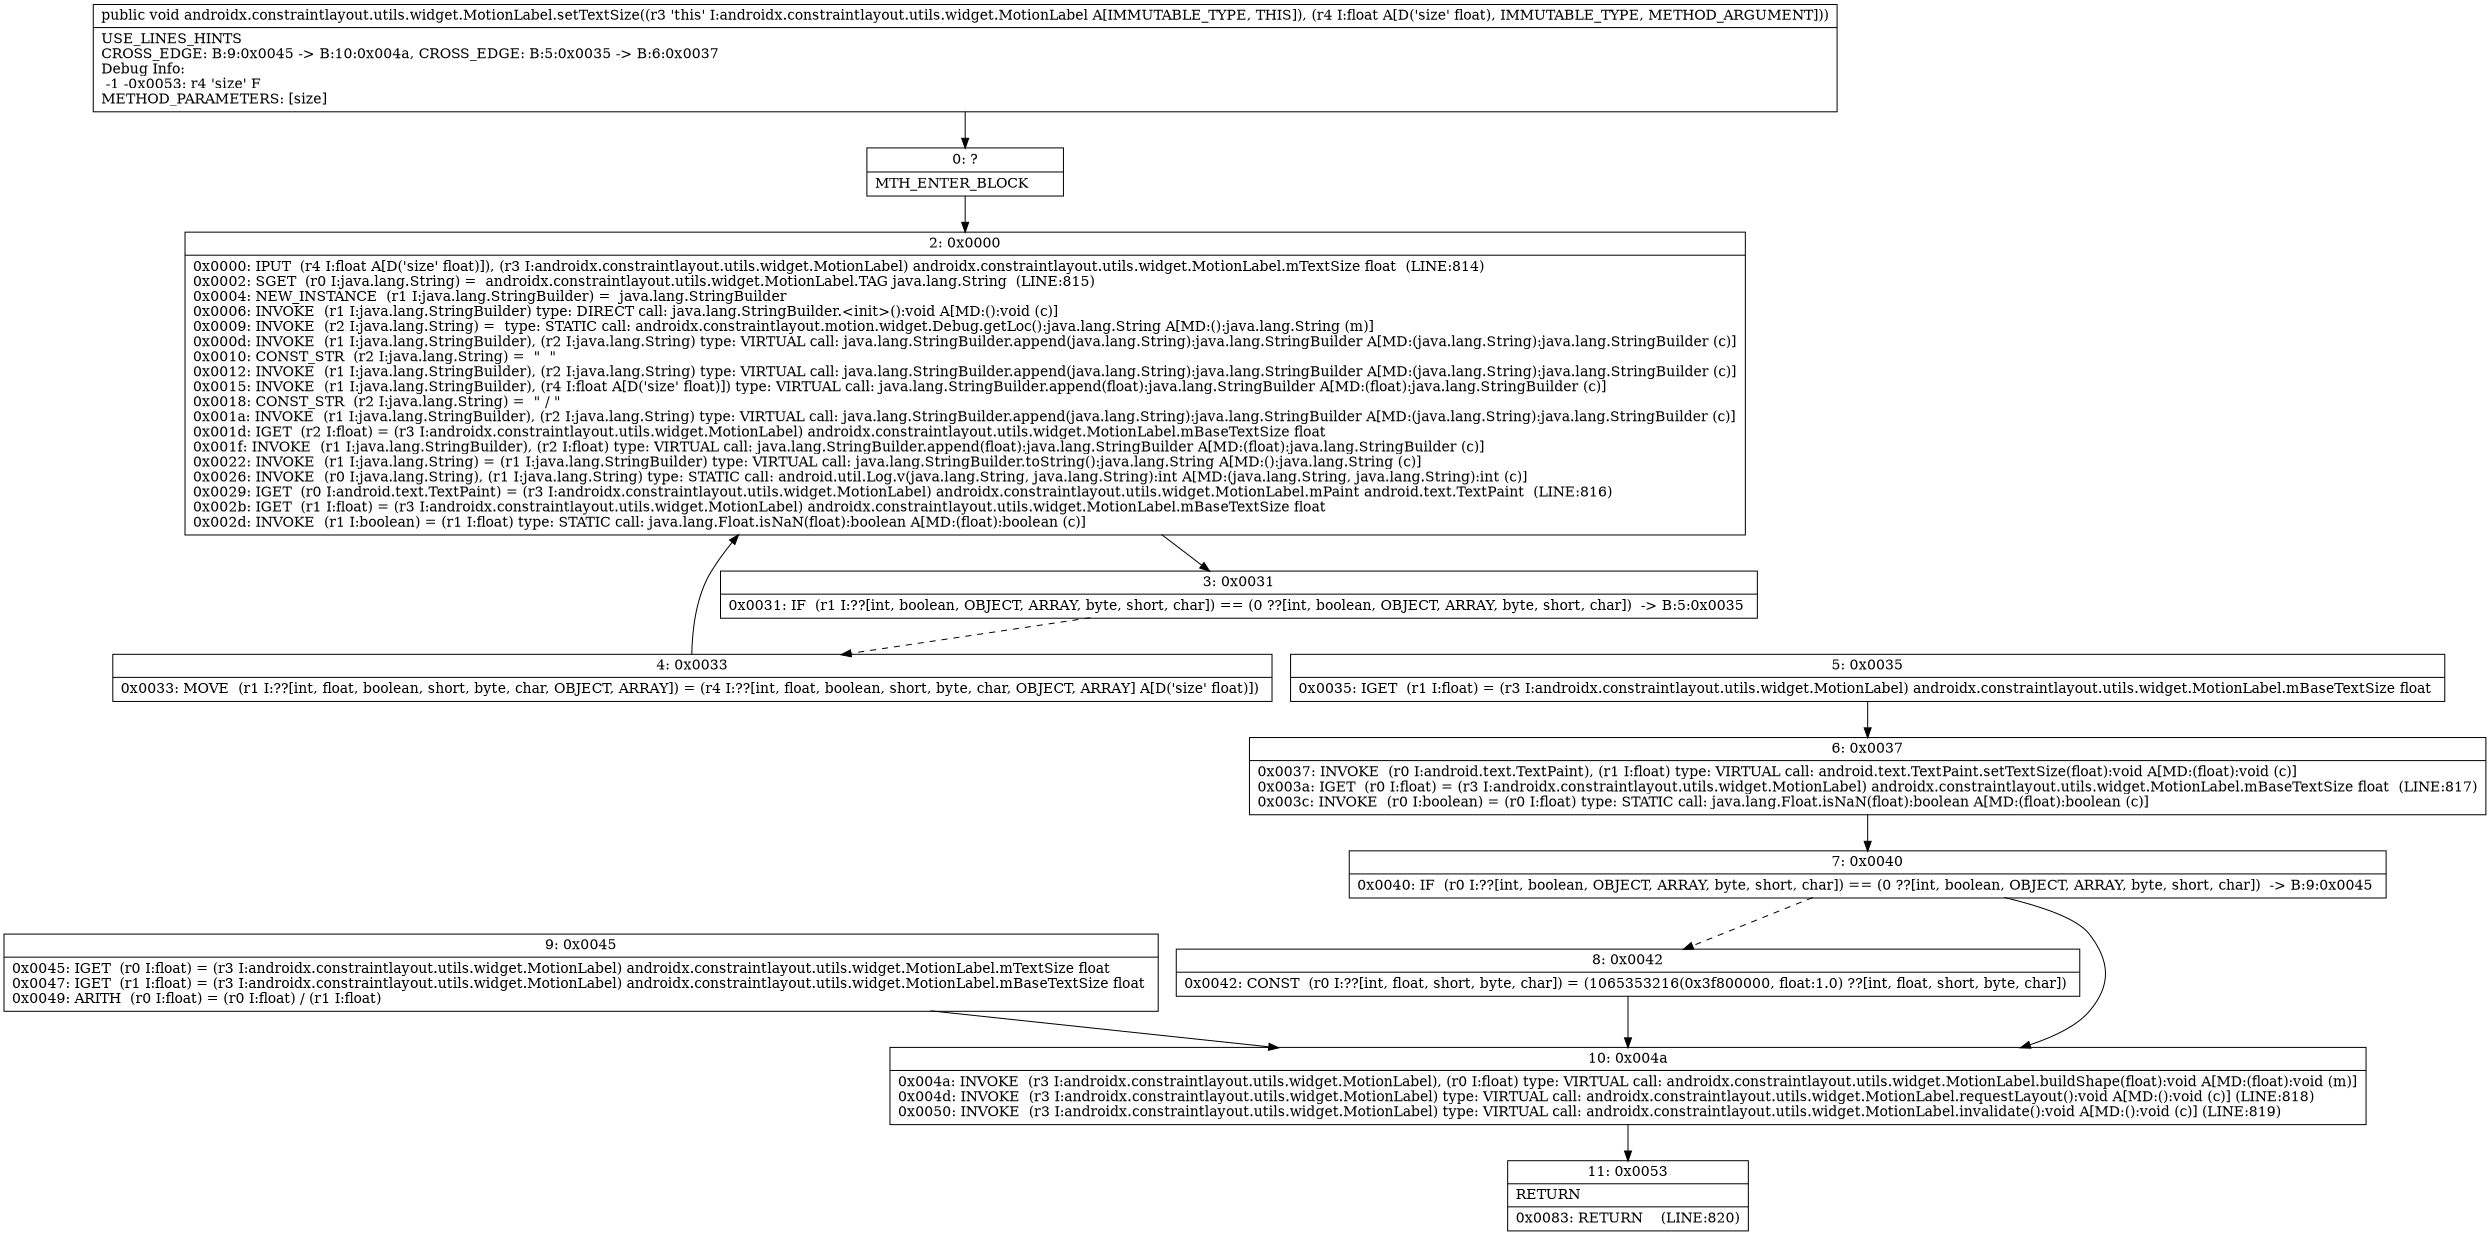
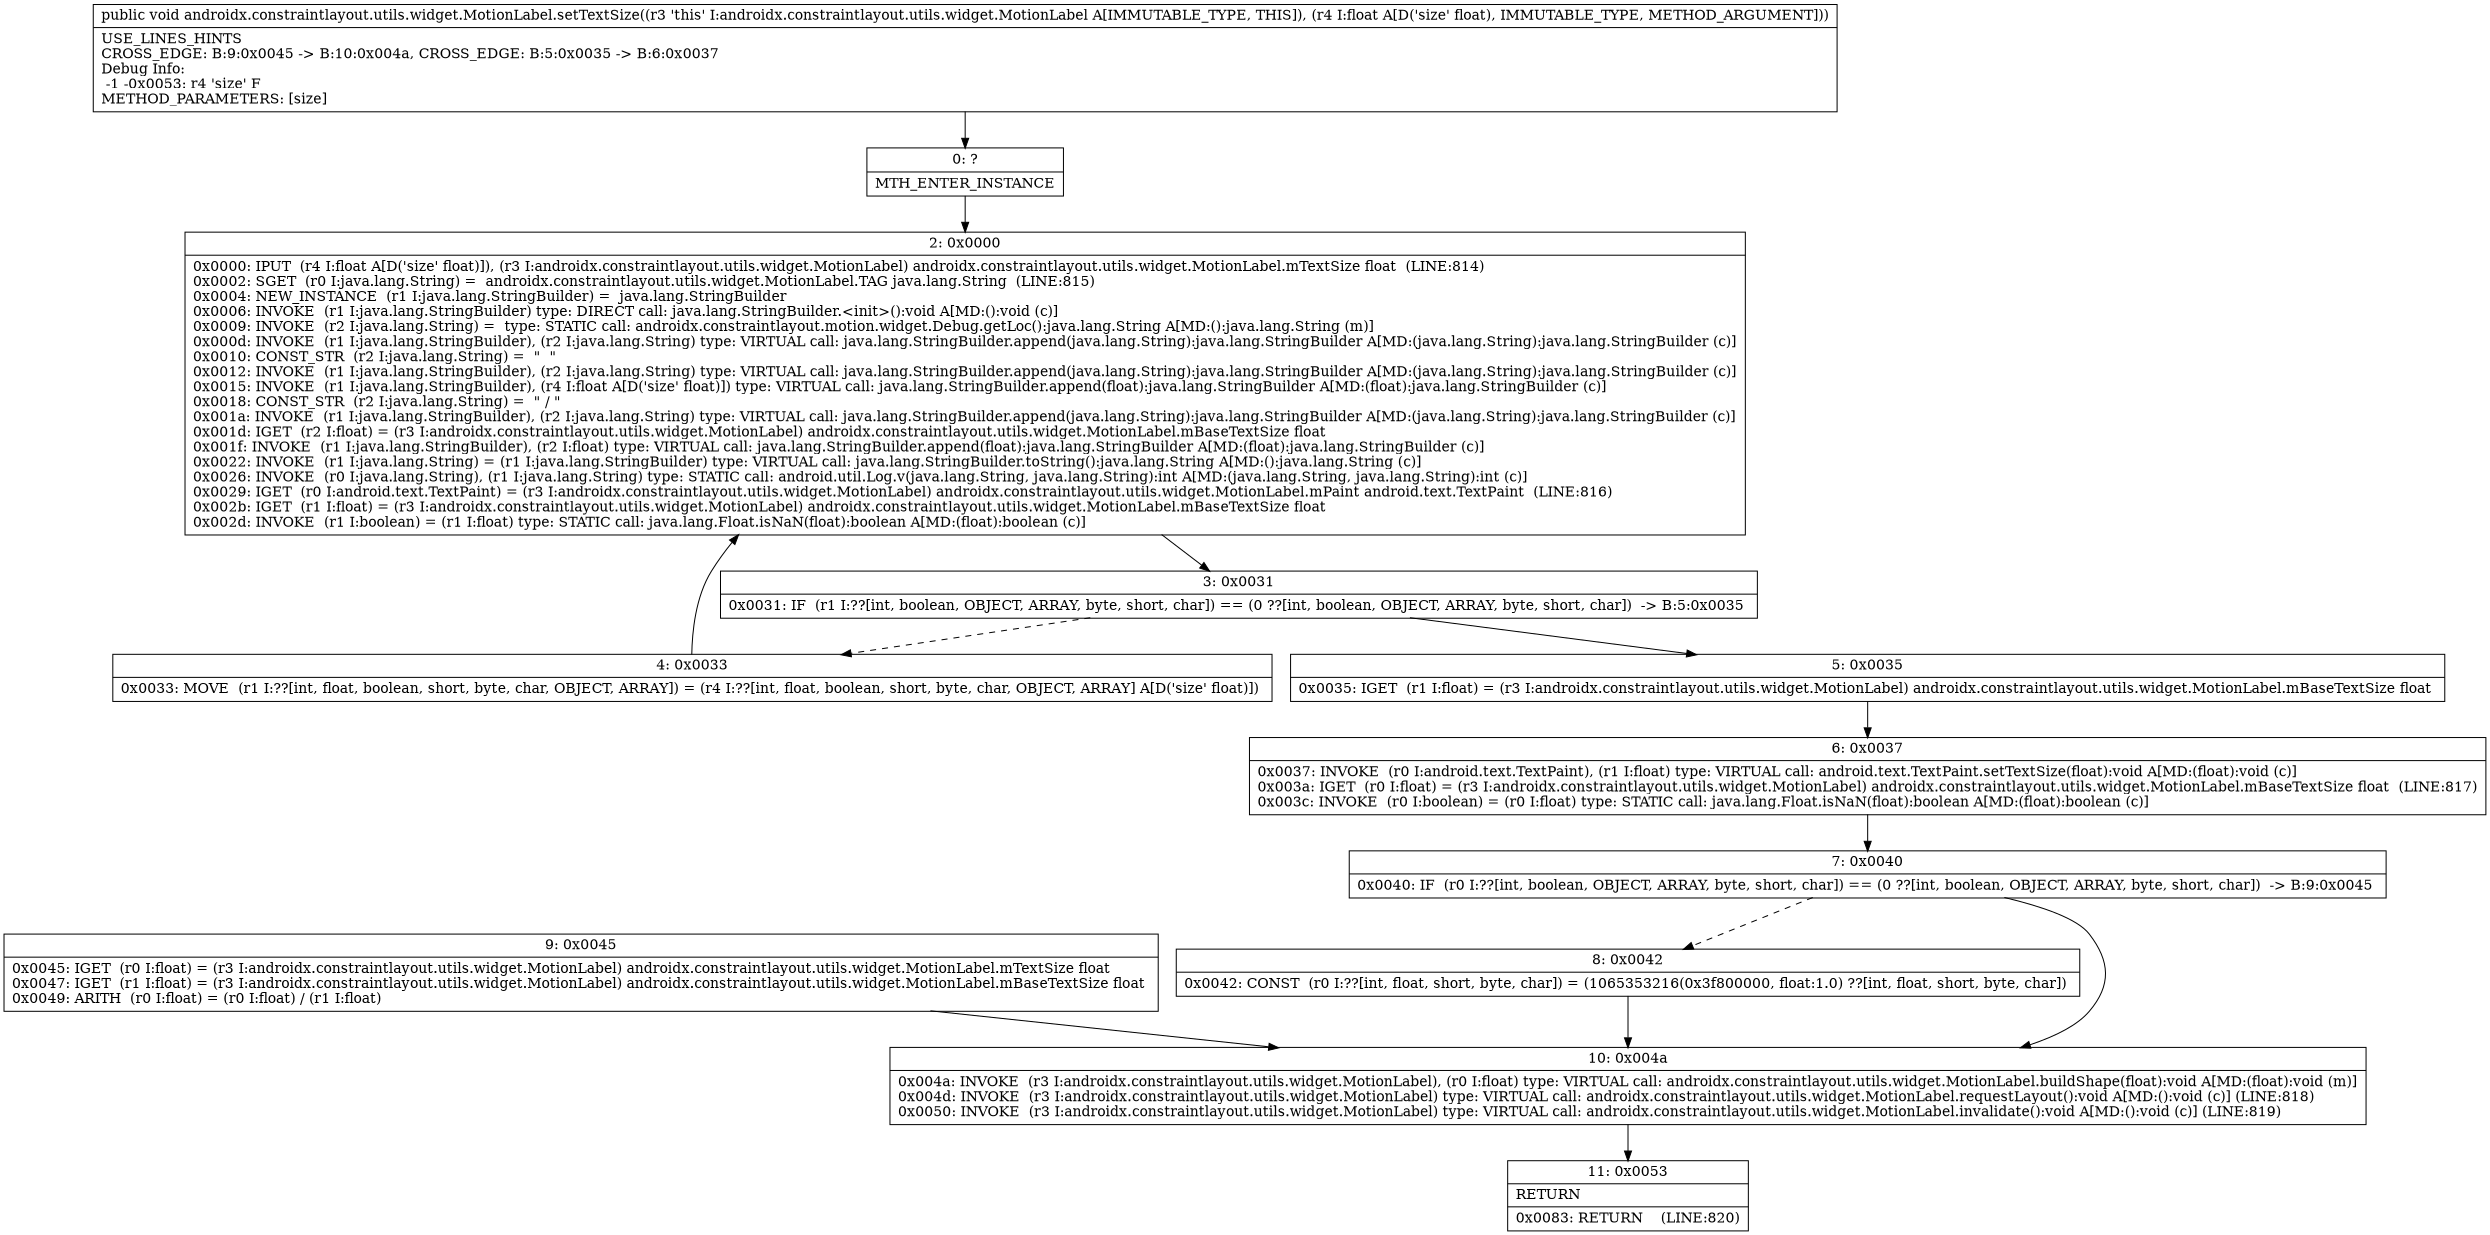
(952, 184) -> (965, 184)
none -> (1548, 636)
